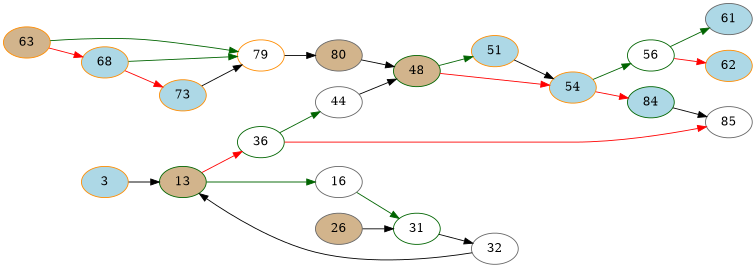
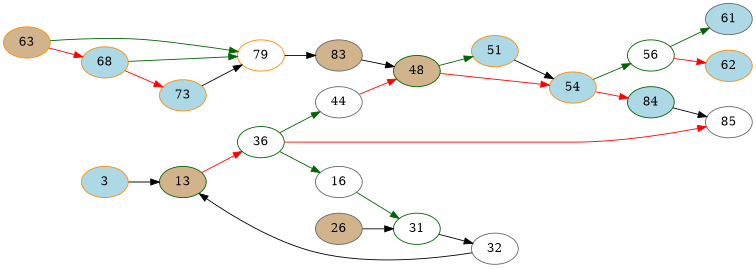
(339, 55) -> (339, 55)
(374, 88) -> (374, 88)
(257, 182) -> (296, 160)
